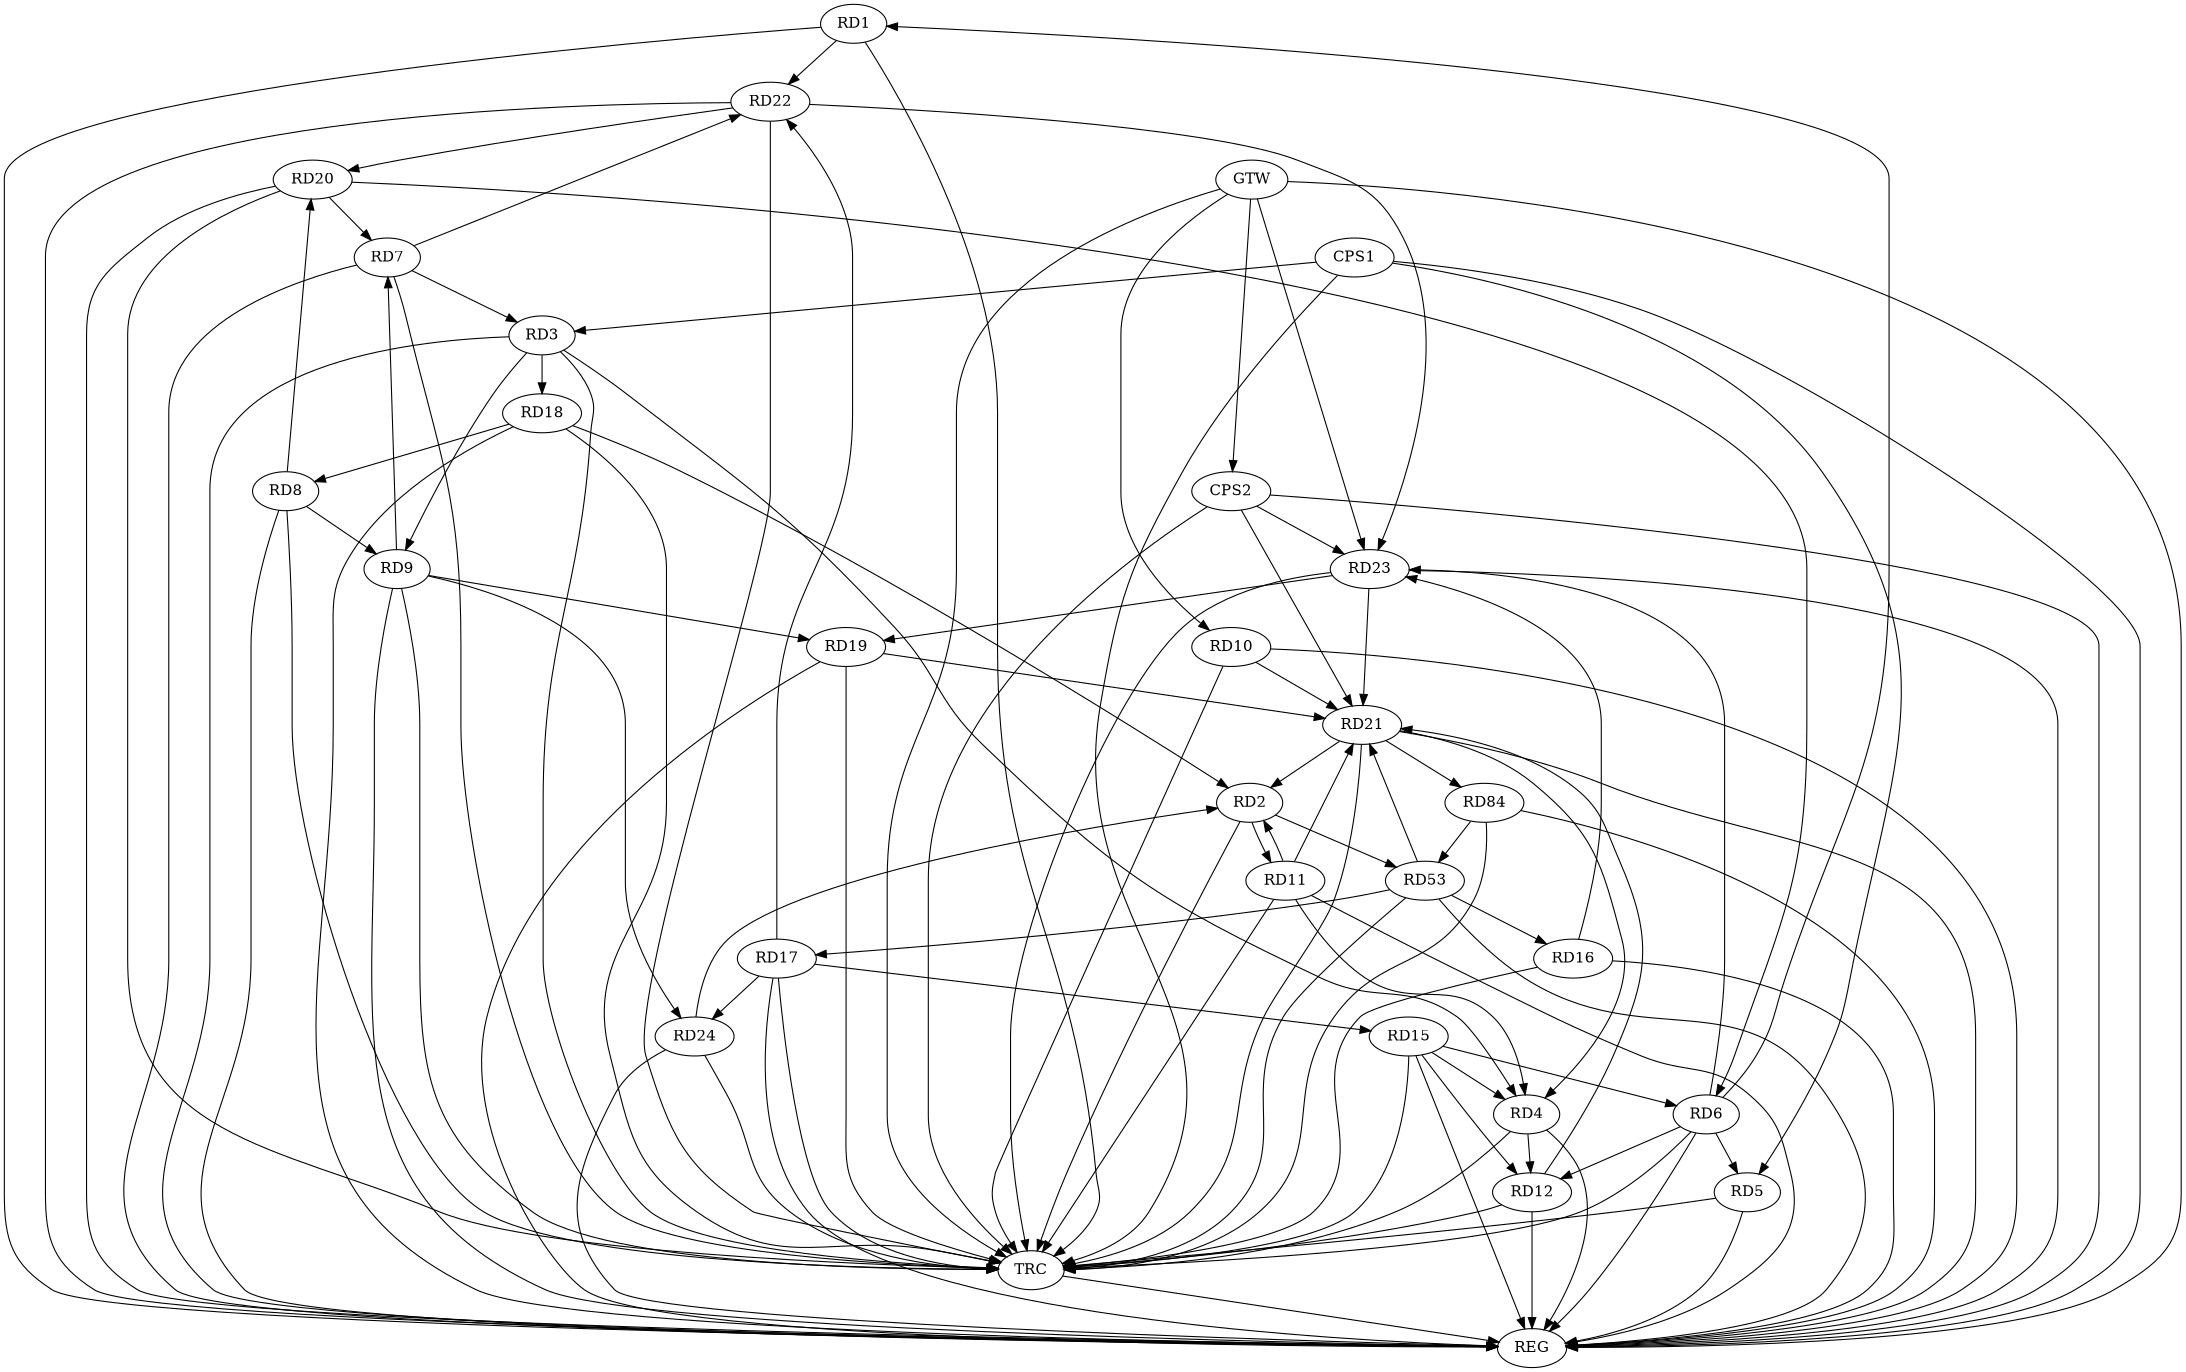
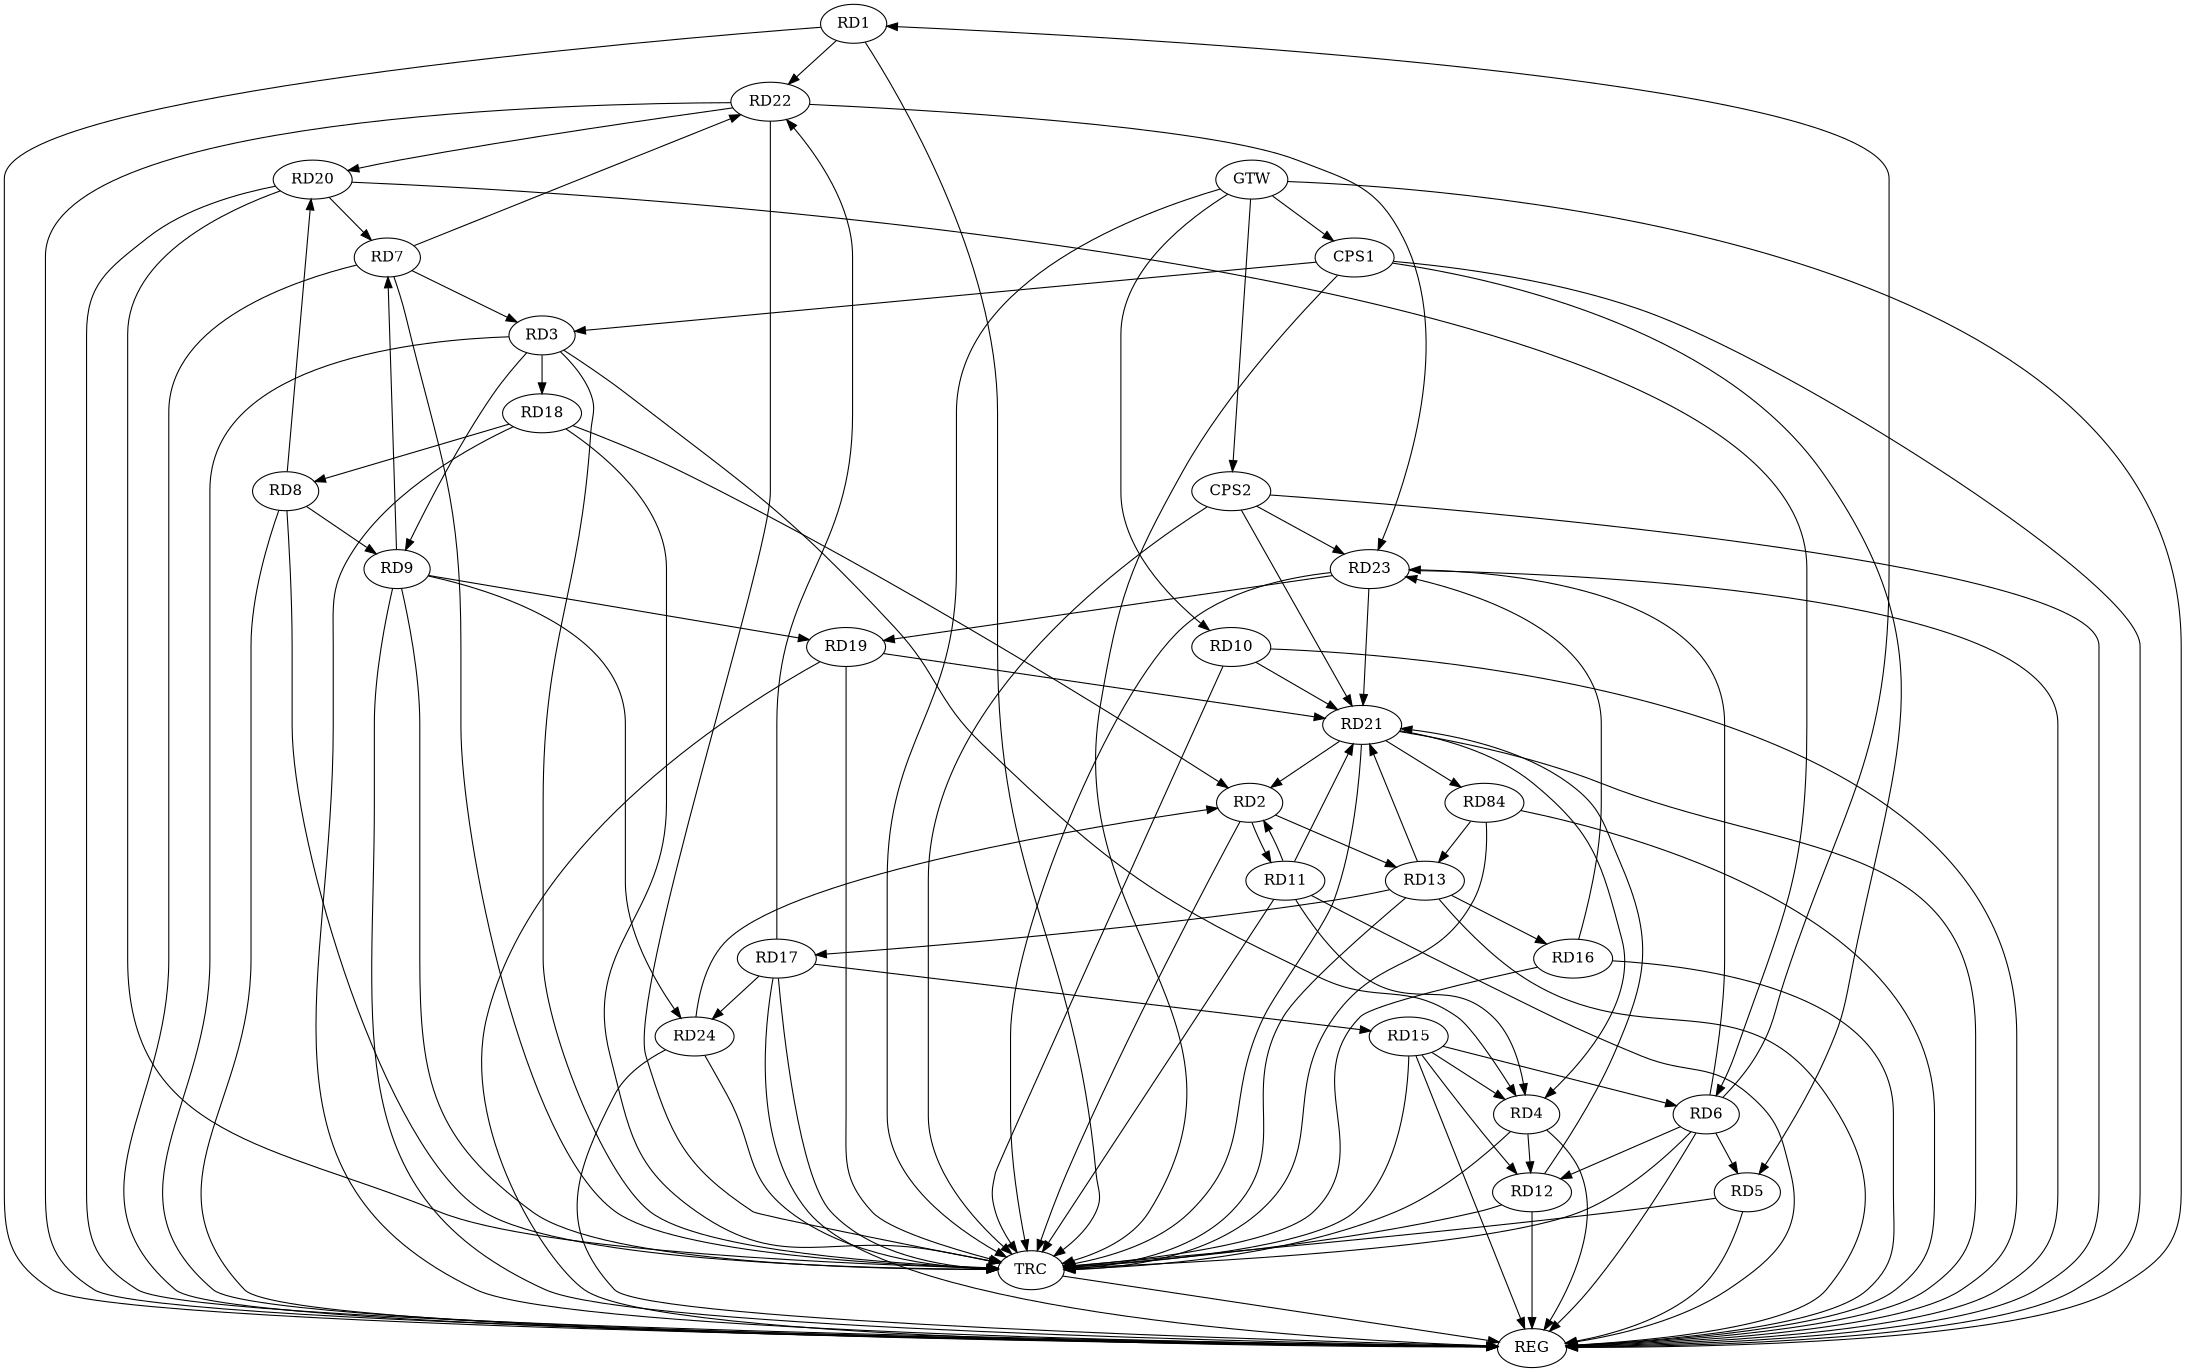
(1309, 369) -> (1299, 215)
(1425, 881) -> (1425, 881)
